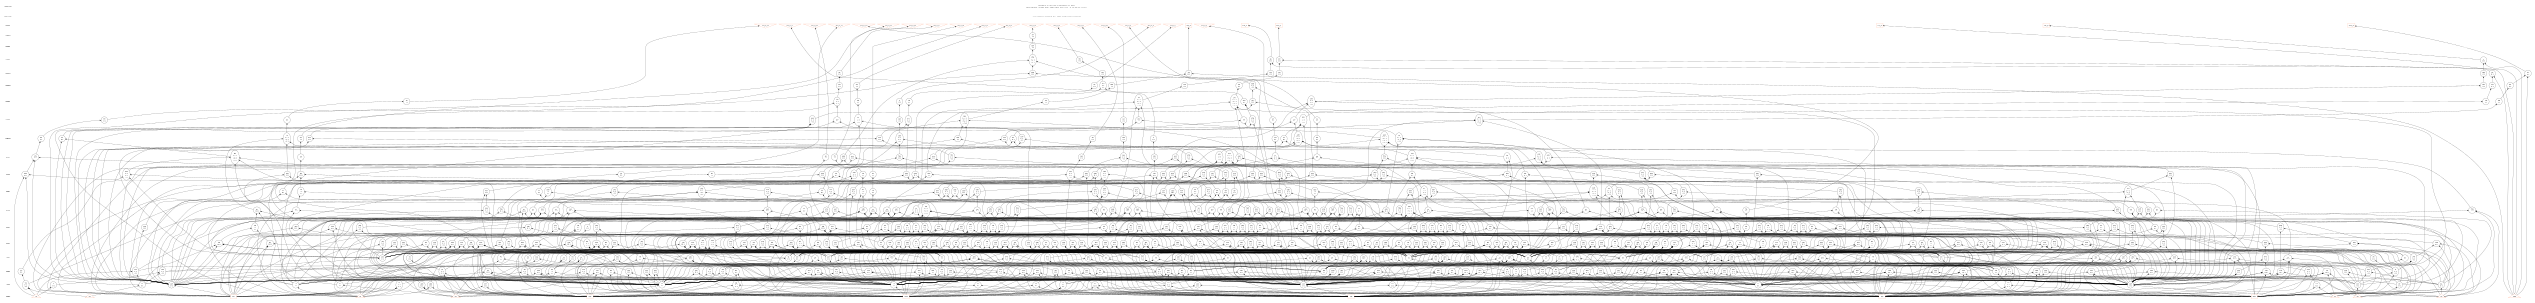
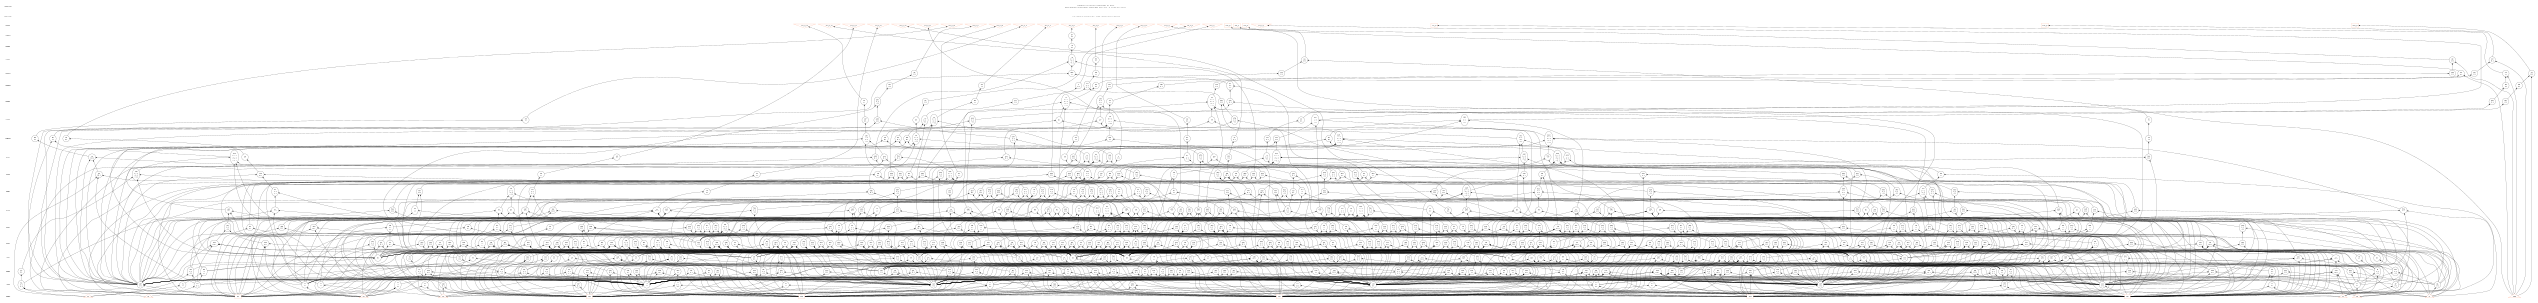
none -> (667, 243)
